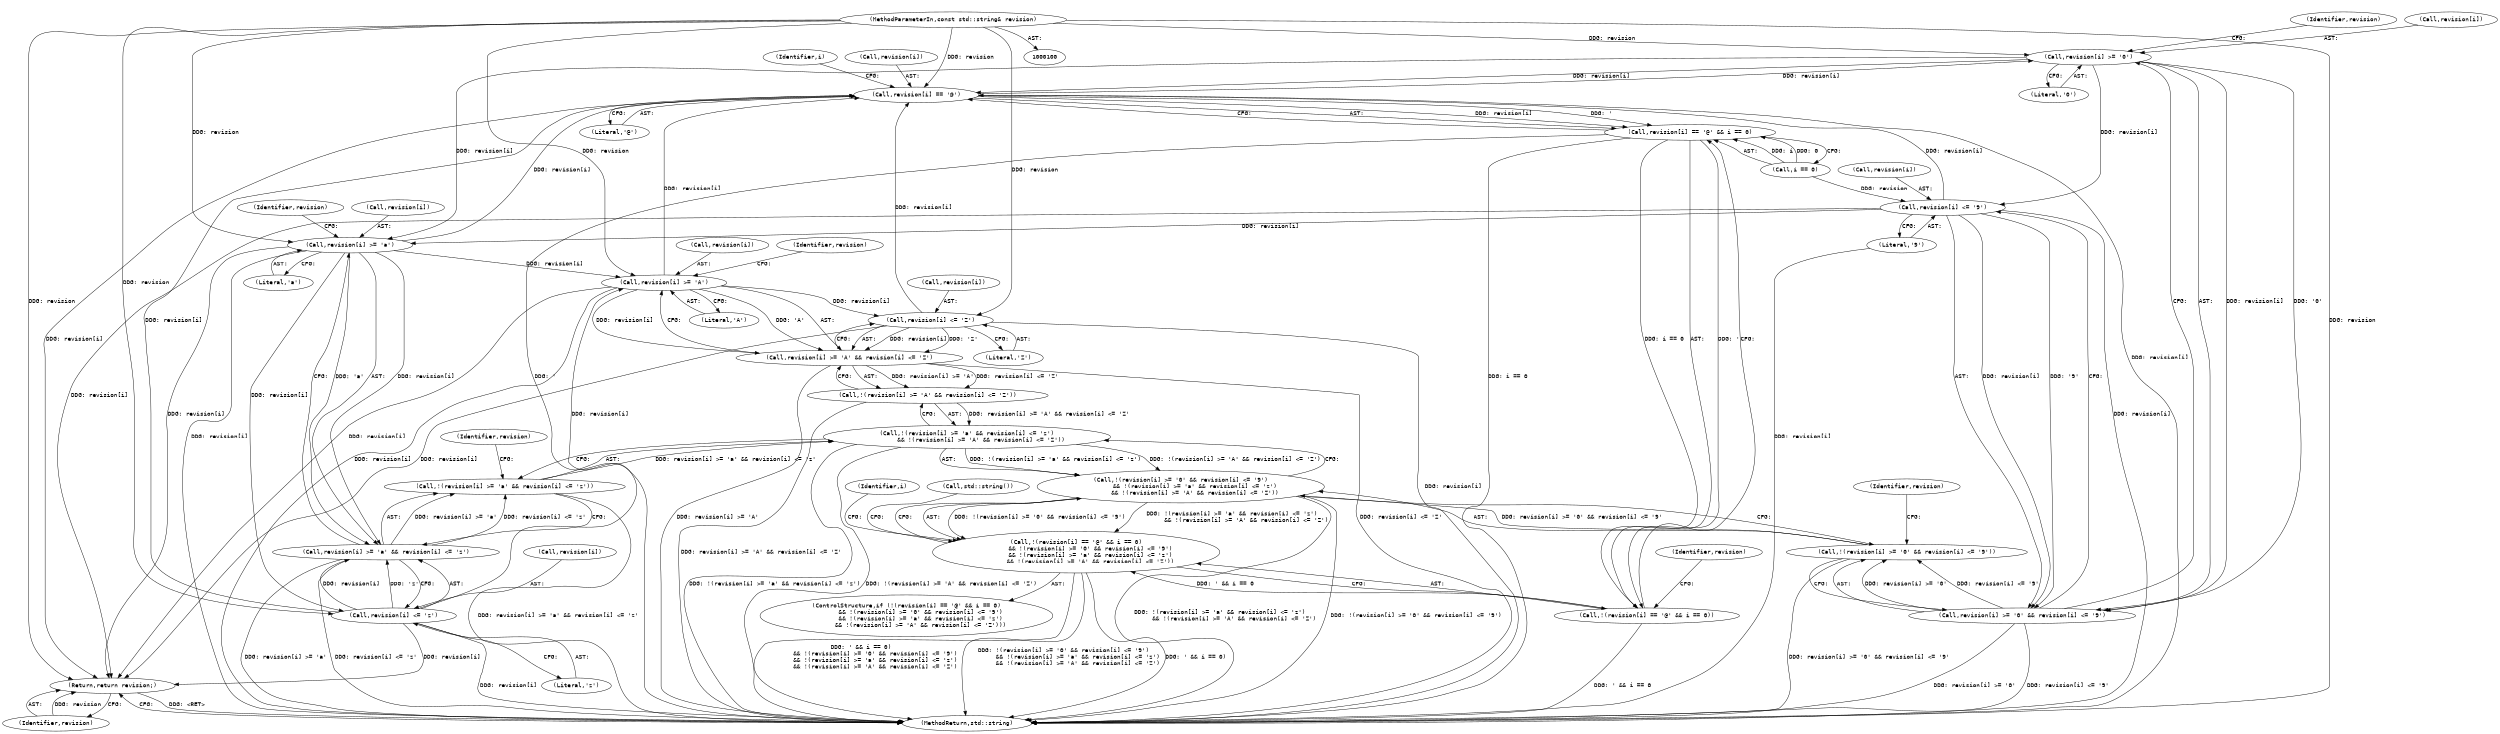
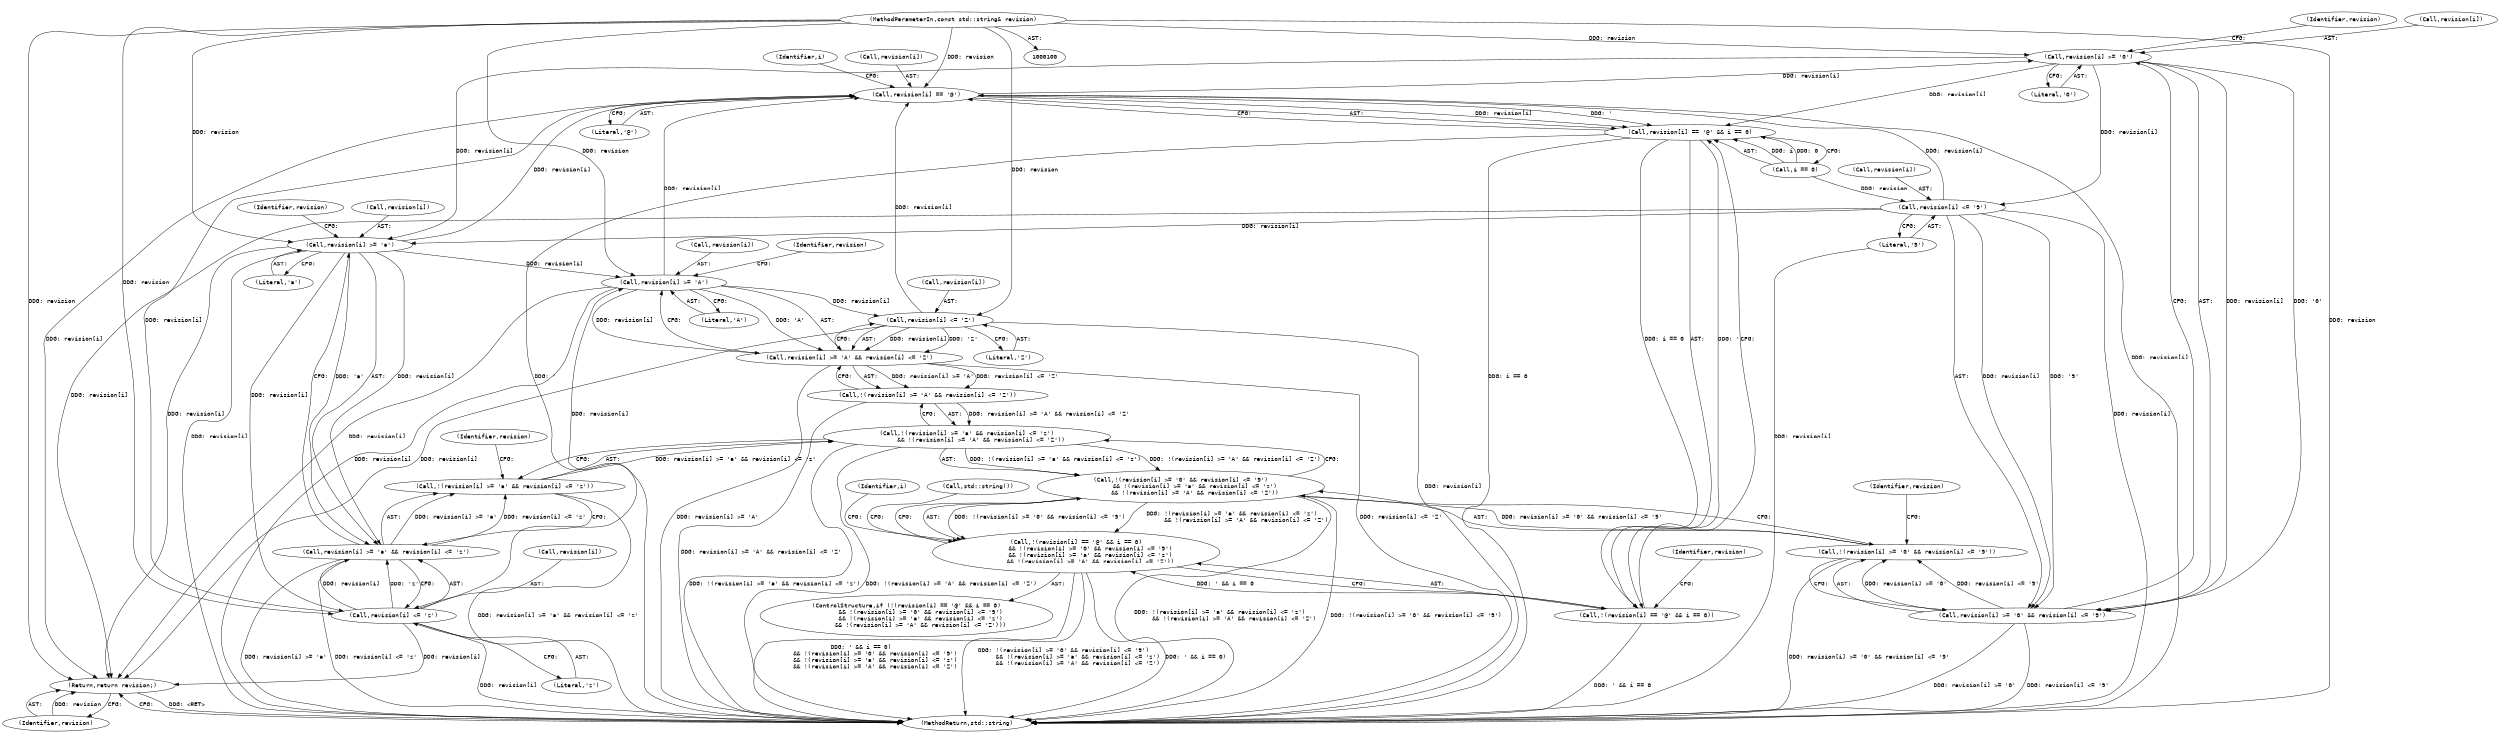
(1505, 76) -> (1893, 94)
(2089, 389) -> none
